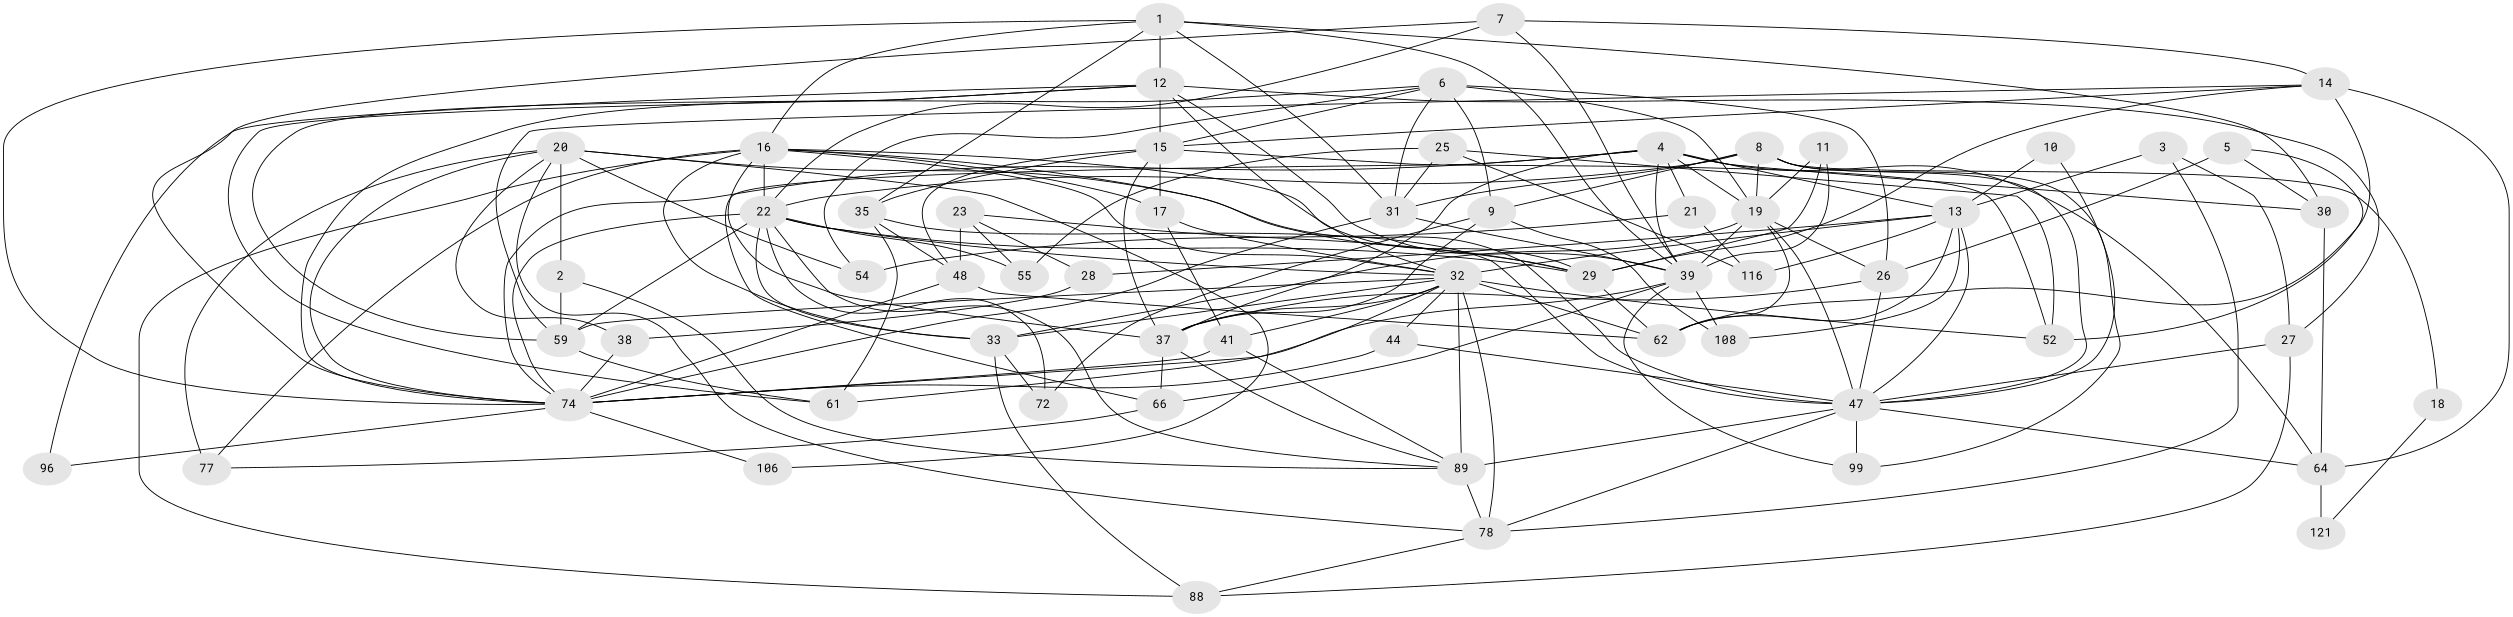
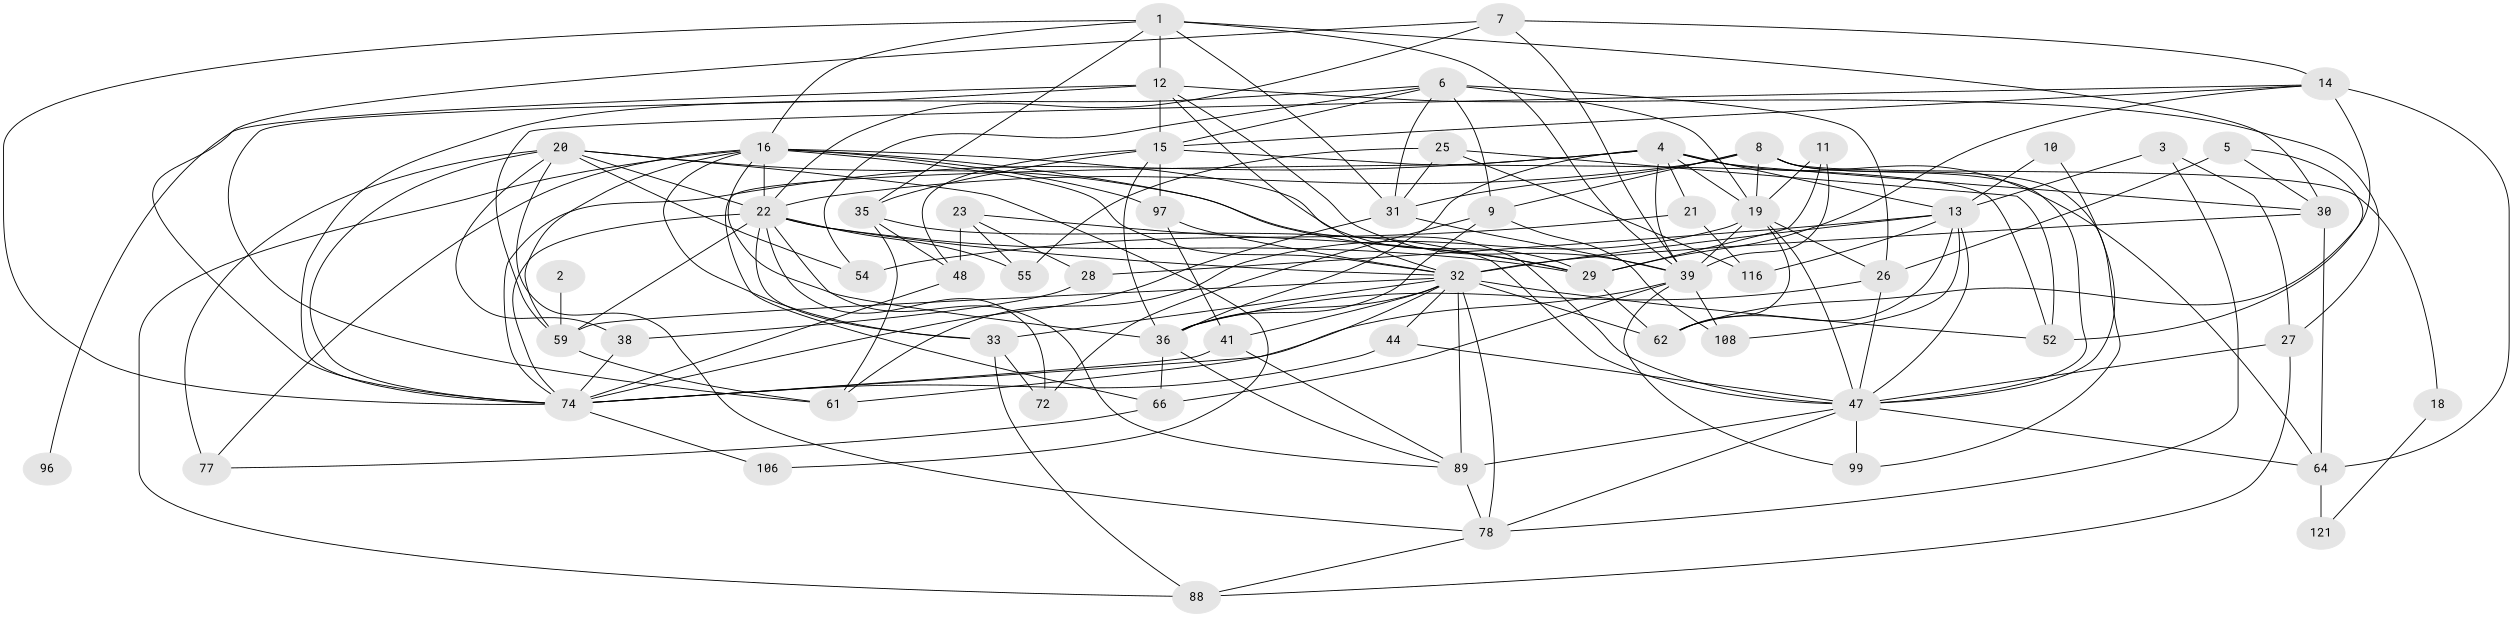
(286, 139) -> (589, 201)
(561, 210) -> (662, 180)
(1160, 212) -> (1160, 212)
none -> (1870, 238)
(1251, 293) -> (1215, 276)
(1423, 324) -> none
(1164, 341) -> (1164, 341)
(308, 437) -> none
(964, 451) -> none
